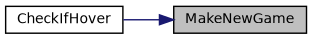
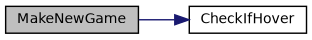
(141, 20) -> (157, 20)
